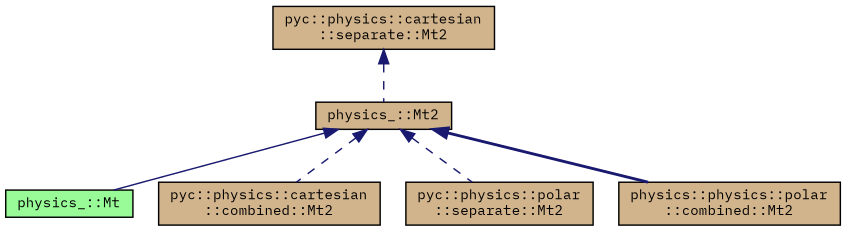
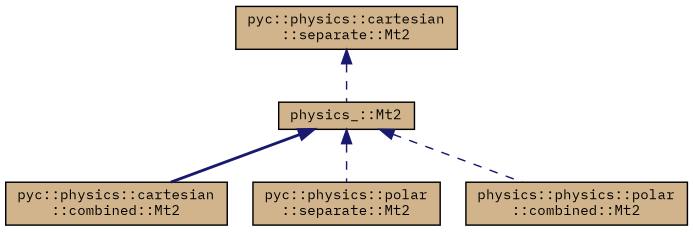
(548, 158) -> (458, 158)
(326, 160) -> (235, 158)
(69, 204) -> none
